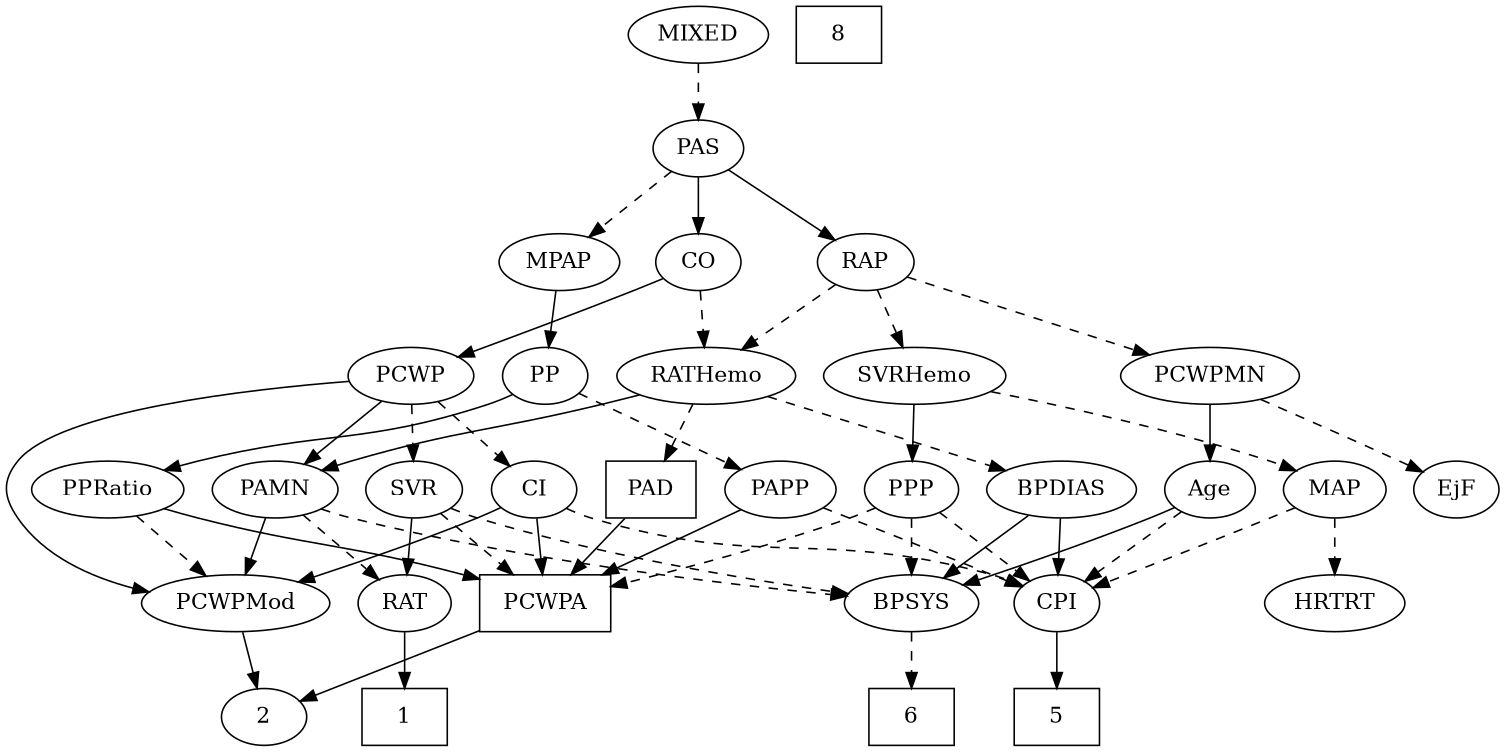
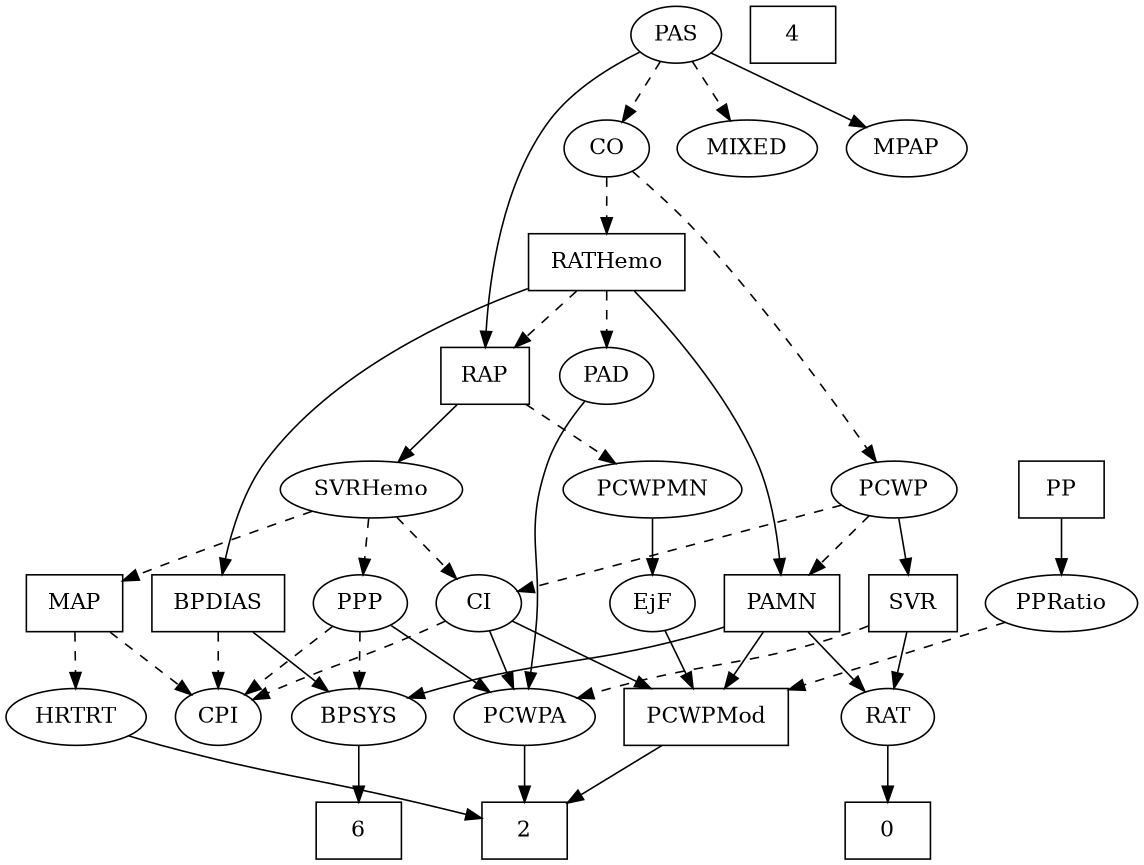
(839, 35) -> (793, 35)
(698, 84) -> (707, 84)
(698, 198) -> (646, 85)
(637, 199) -> (781, 87)
(866, 262) -> (485, 376)
(553, 311) -> none
(887, 311) -> (433, 428)
(795, 313) -> (552, 314)
(568, 316) -> (757, 303)
(545, 376) -> (1062, 490)
(706, 376) -> (607, 262)
(412, 415) -> (902, 539)
(352, 425) -> (845, 539)
(913, 425) -> (367, 539)
(81, 426) -> (675, 652)
(879, 431) -> (341, 387)
(1335, 432) -> (653, 539)
(275, 490) -> (782, 603)
(414, 490) -> (913, 603)
(651, 490) -> (607, 376)
(780, 490) -> none
(1062, 490) -> (218, 603)
(1210, 490) -> none
(1335, 490) -> (75, 603)
(327, 535) -> (831, 656)
(1060, 539) -> (218, 652)
none -> (421, 542)
(314, 543) -> none
(621, 554) -> none
(733, 555) -> (434, 654)
(561, 560) -> (567, 662)
(236, 603) -> (706, 717)
(545, 603) -> (525, 717)
(912, 652) -> (359, 766)
(264, 717) -> (525, 831)
(405, 717) -> (888, 831)
(1057, 717) -> none
none -> (297, 777)
